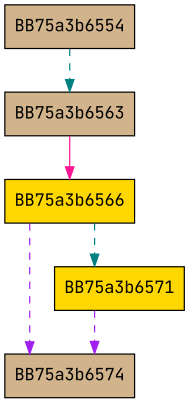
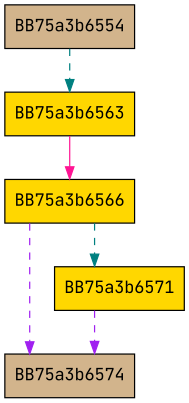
(70, 114) -> (70, 114)
